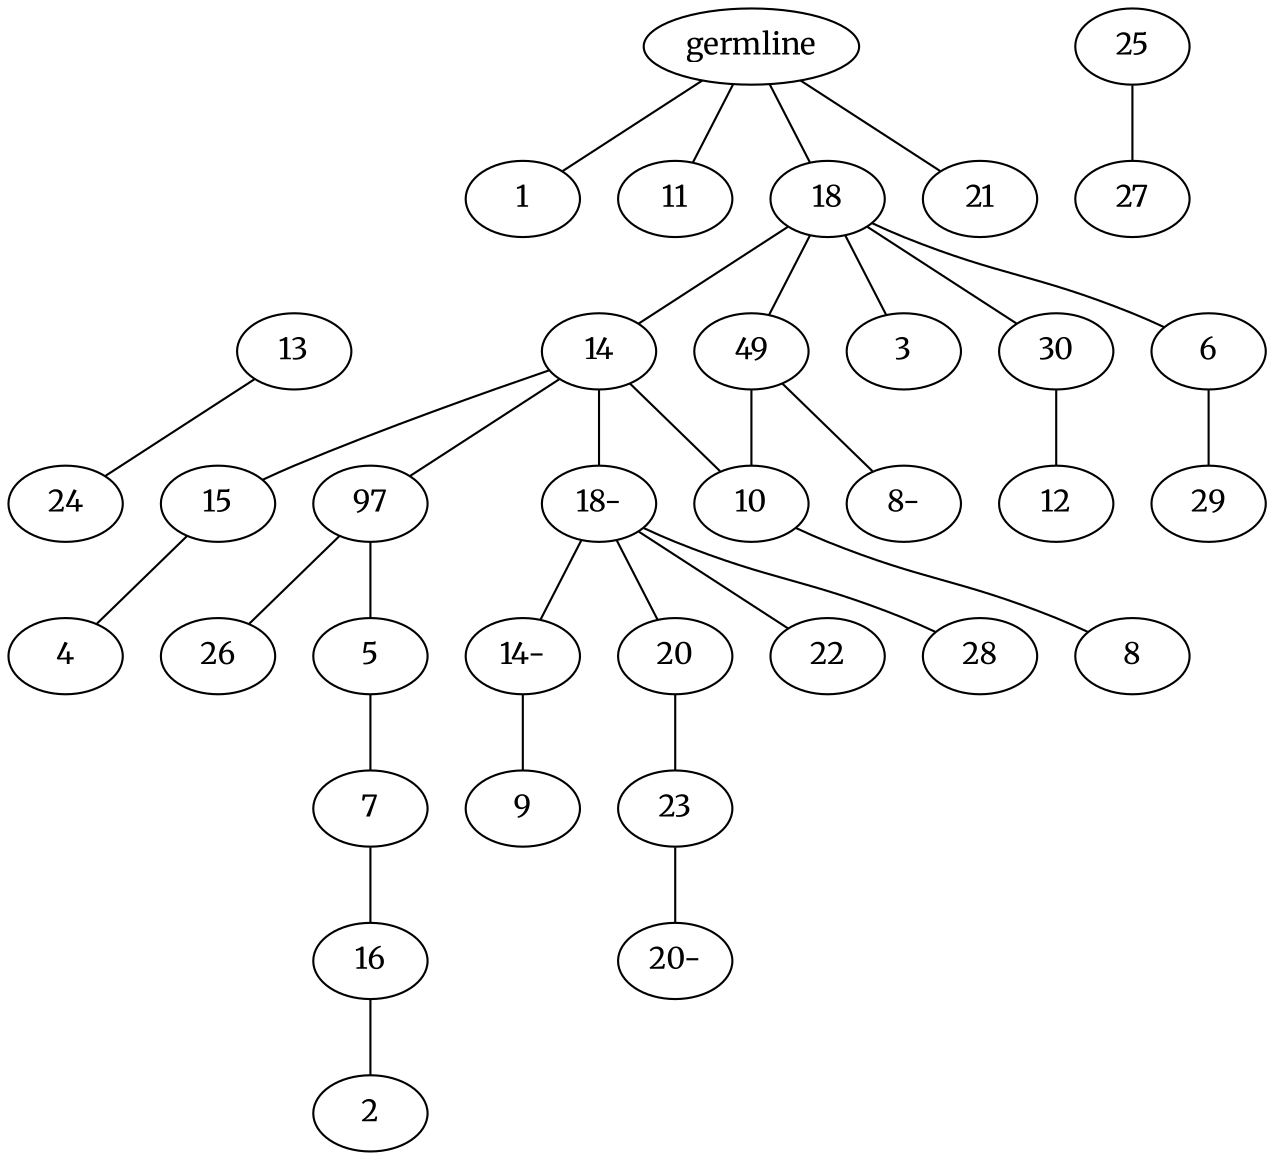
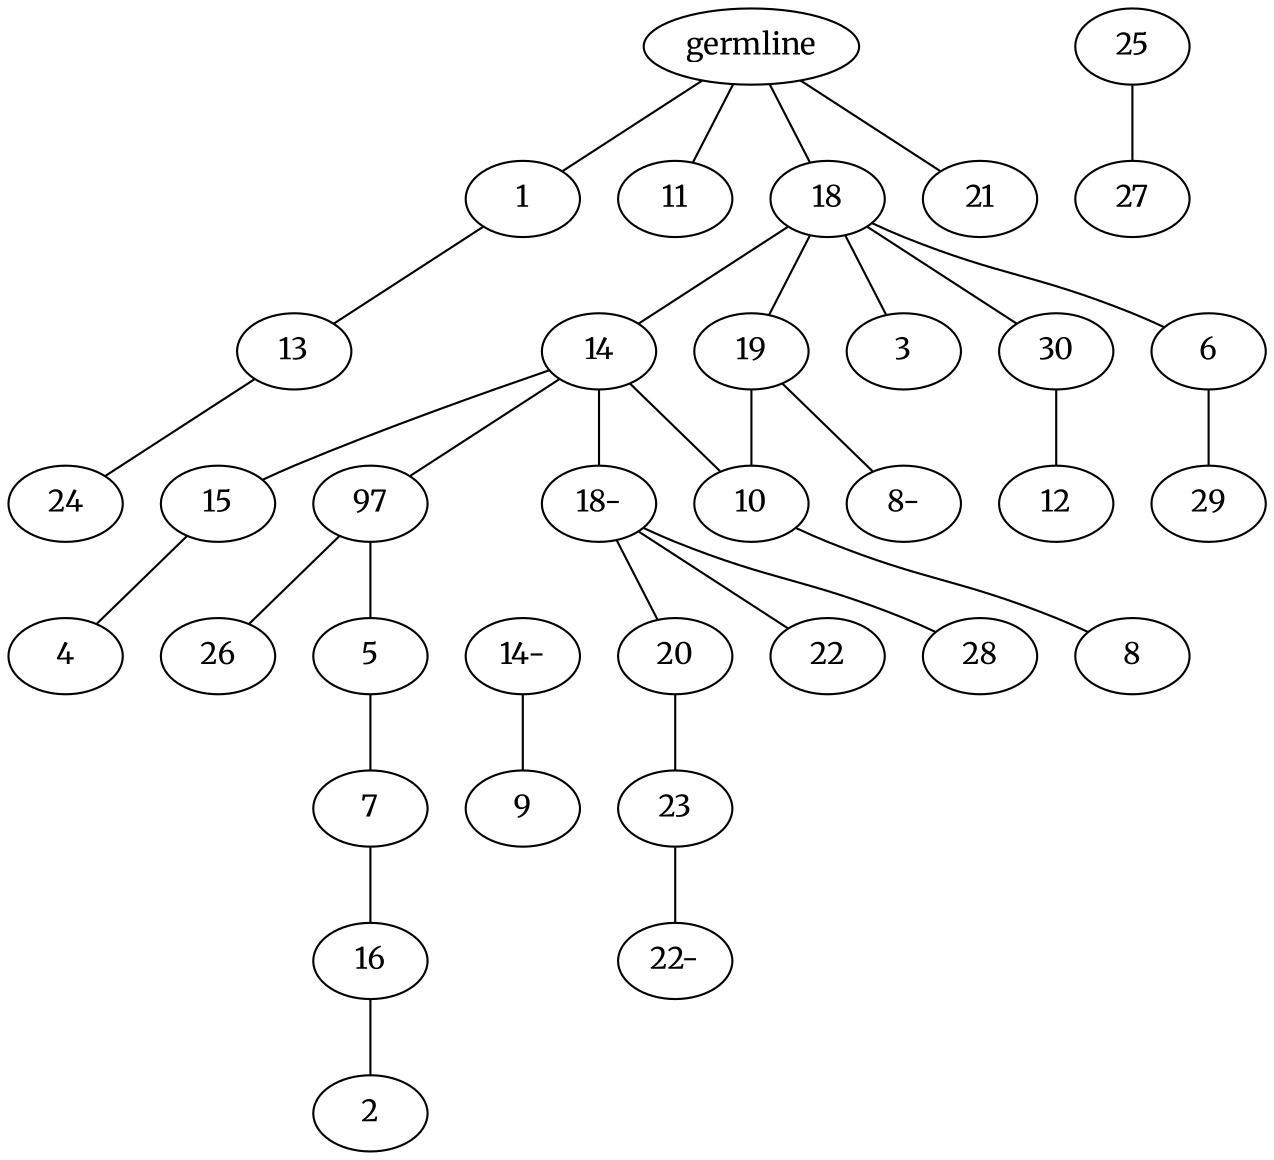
none -> (408, 275)
(751, 351) -> (751, 351)
(561, 580) -> none
(675, 961) -> (675, 961)
